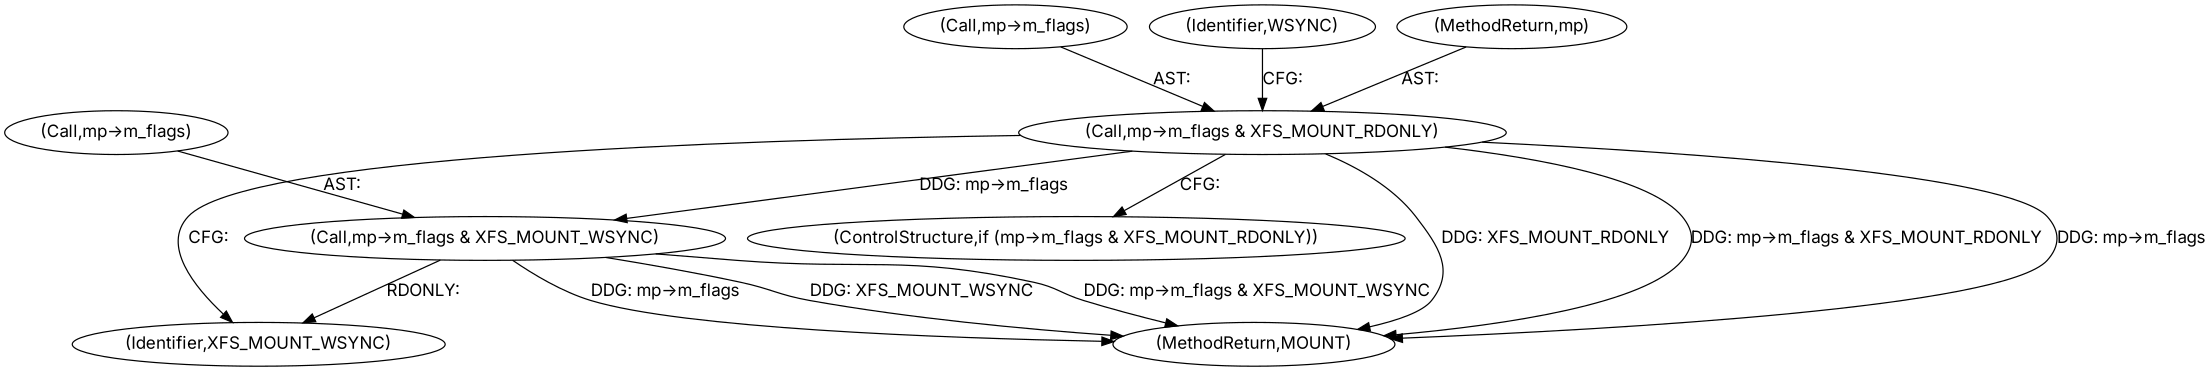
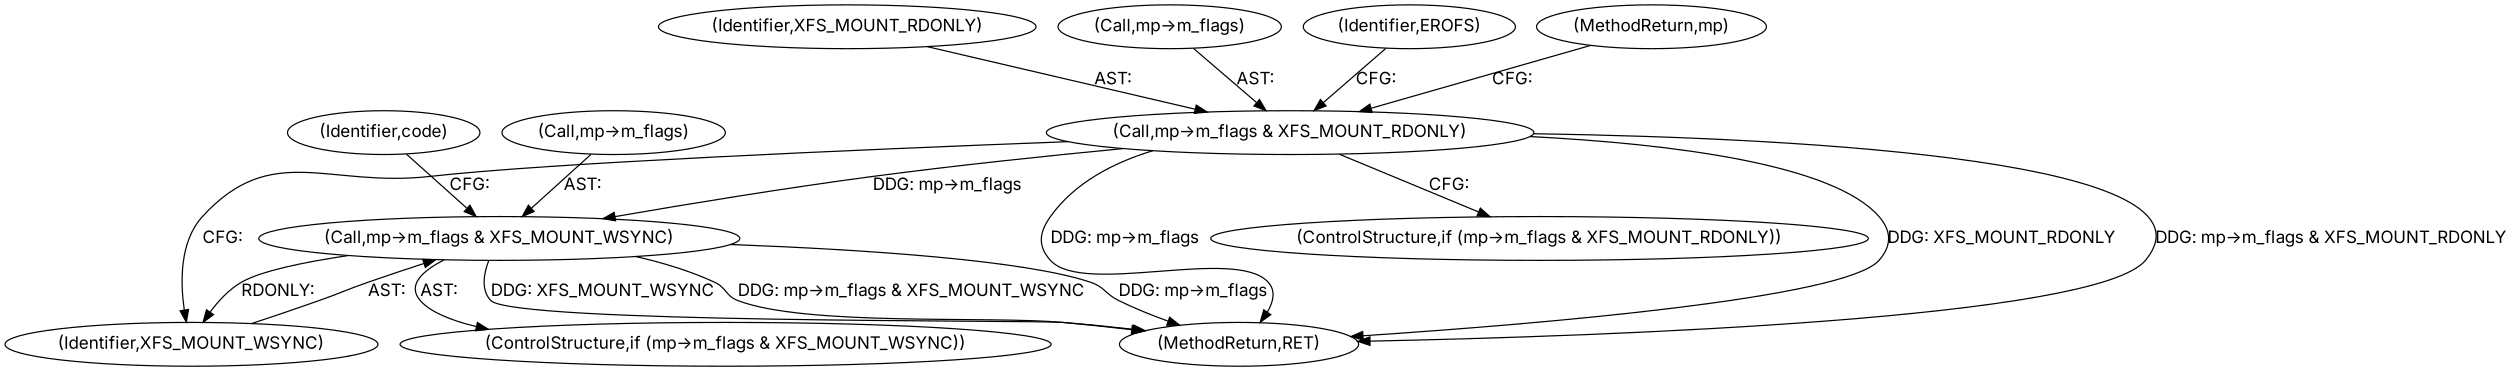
none -> (847, 27)
(1262, 27) -> (1409, 27)
(1422, 80) -> (1515, 80)
none -> (384, 133)
none -> (338, 294)
none -> (726, 344)
(1254, 344) -> (1239, 344)
